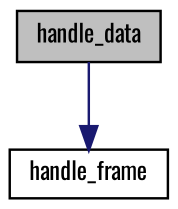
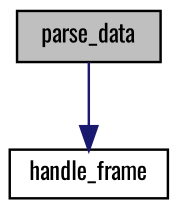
(89, 36) -> (89, 36)
